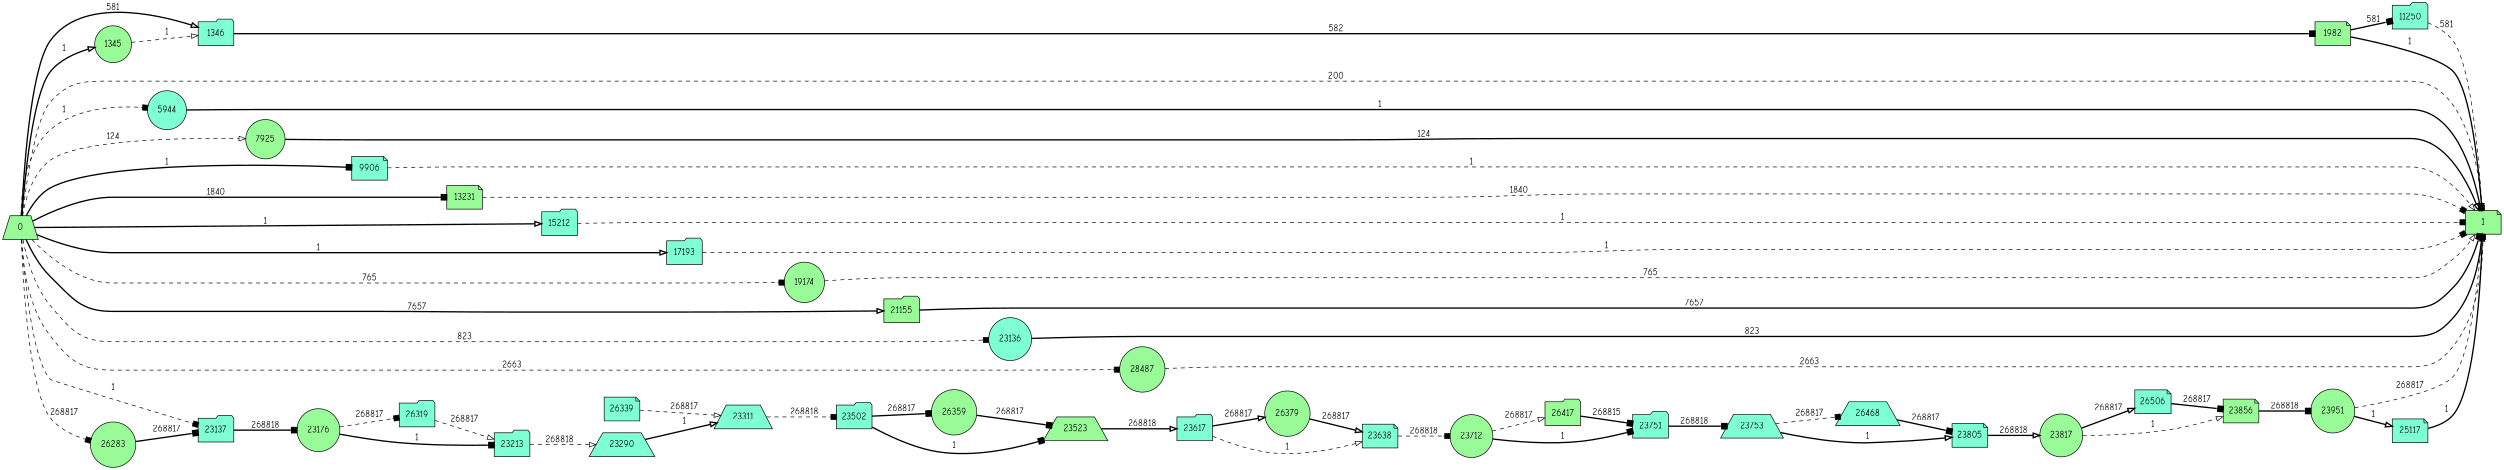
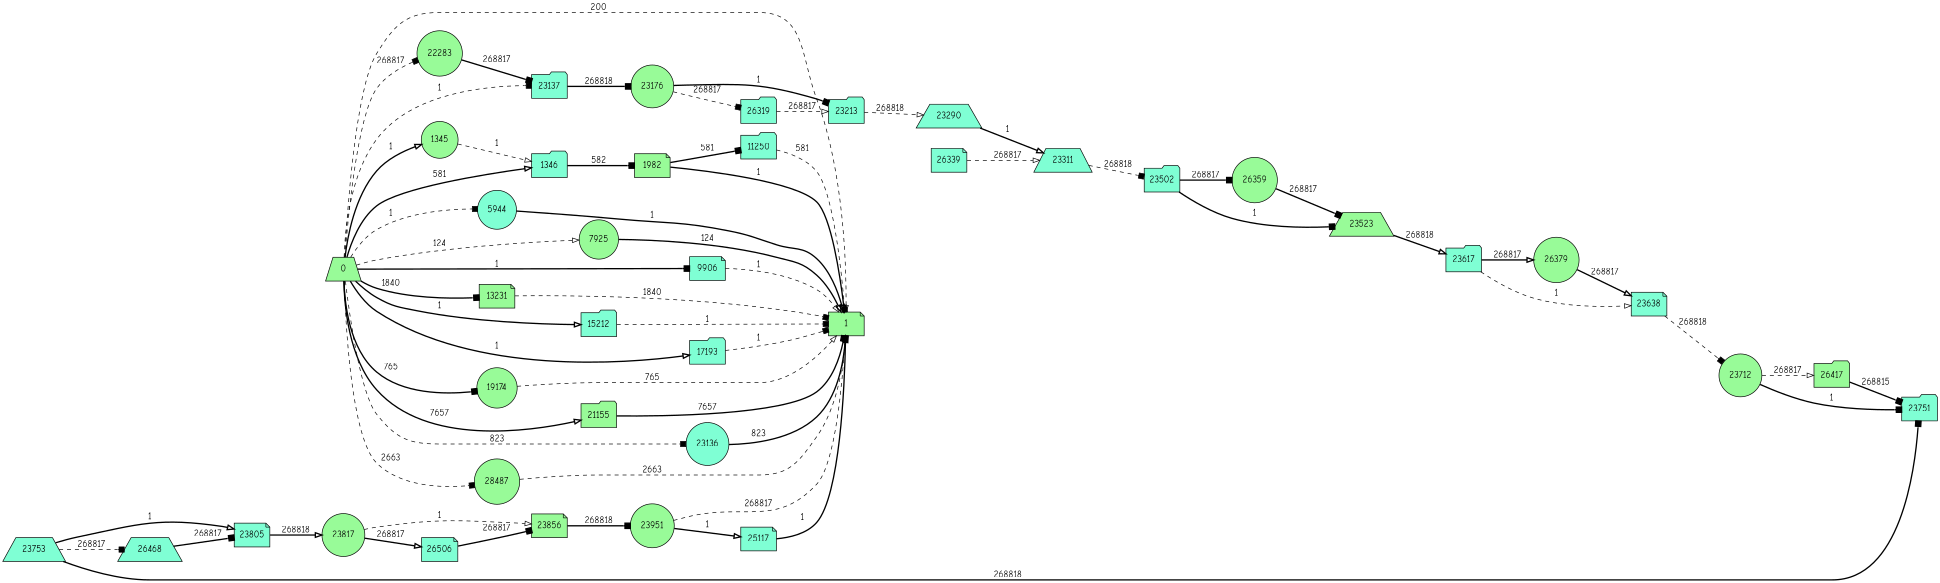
(398, 283) -> (376, 372)
(1694, 426) -> (1042, 580)
(113, 445) -> (440, 53)
